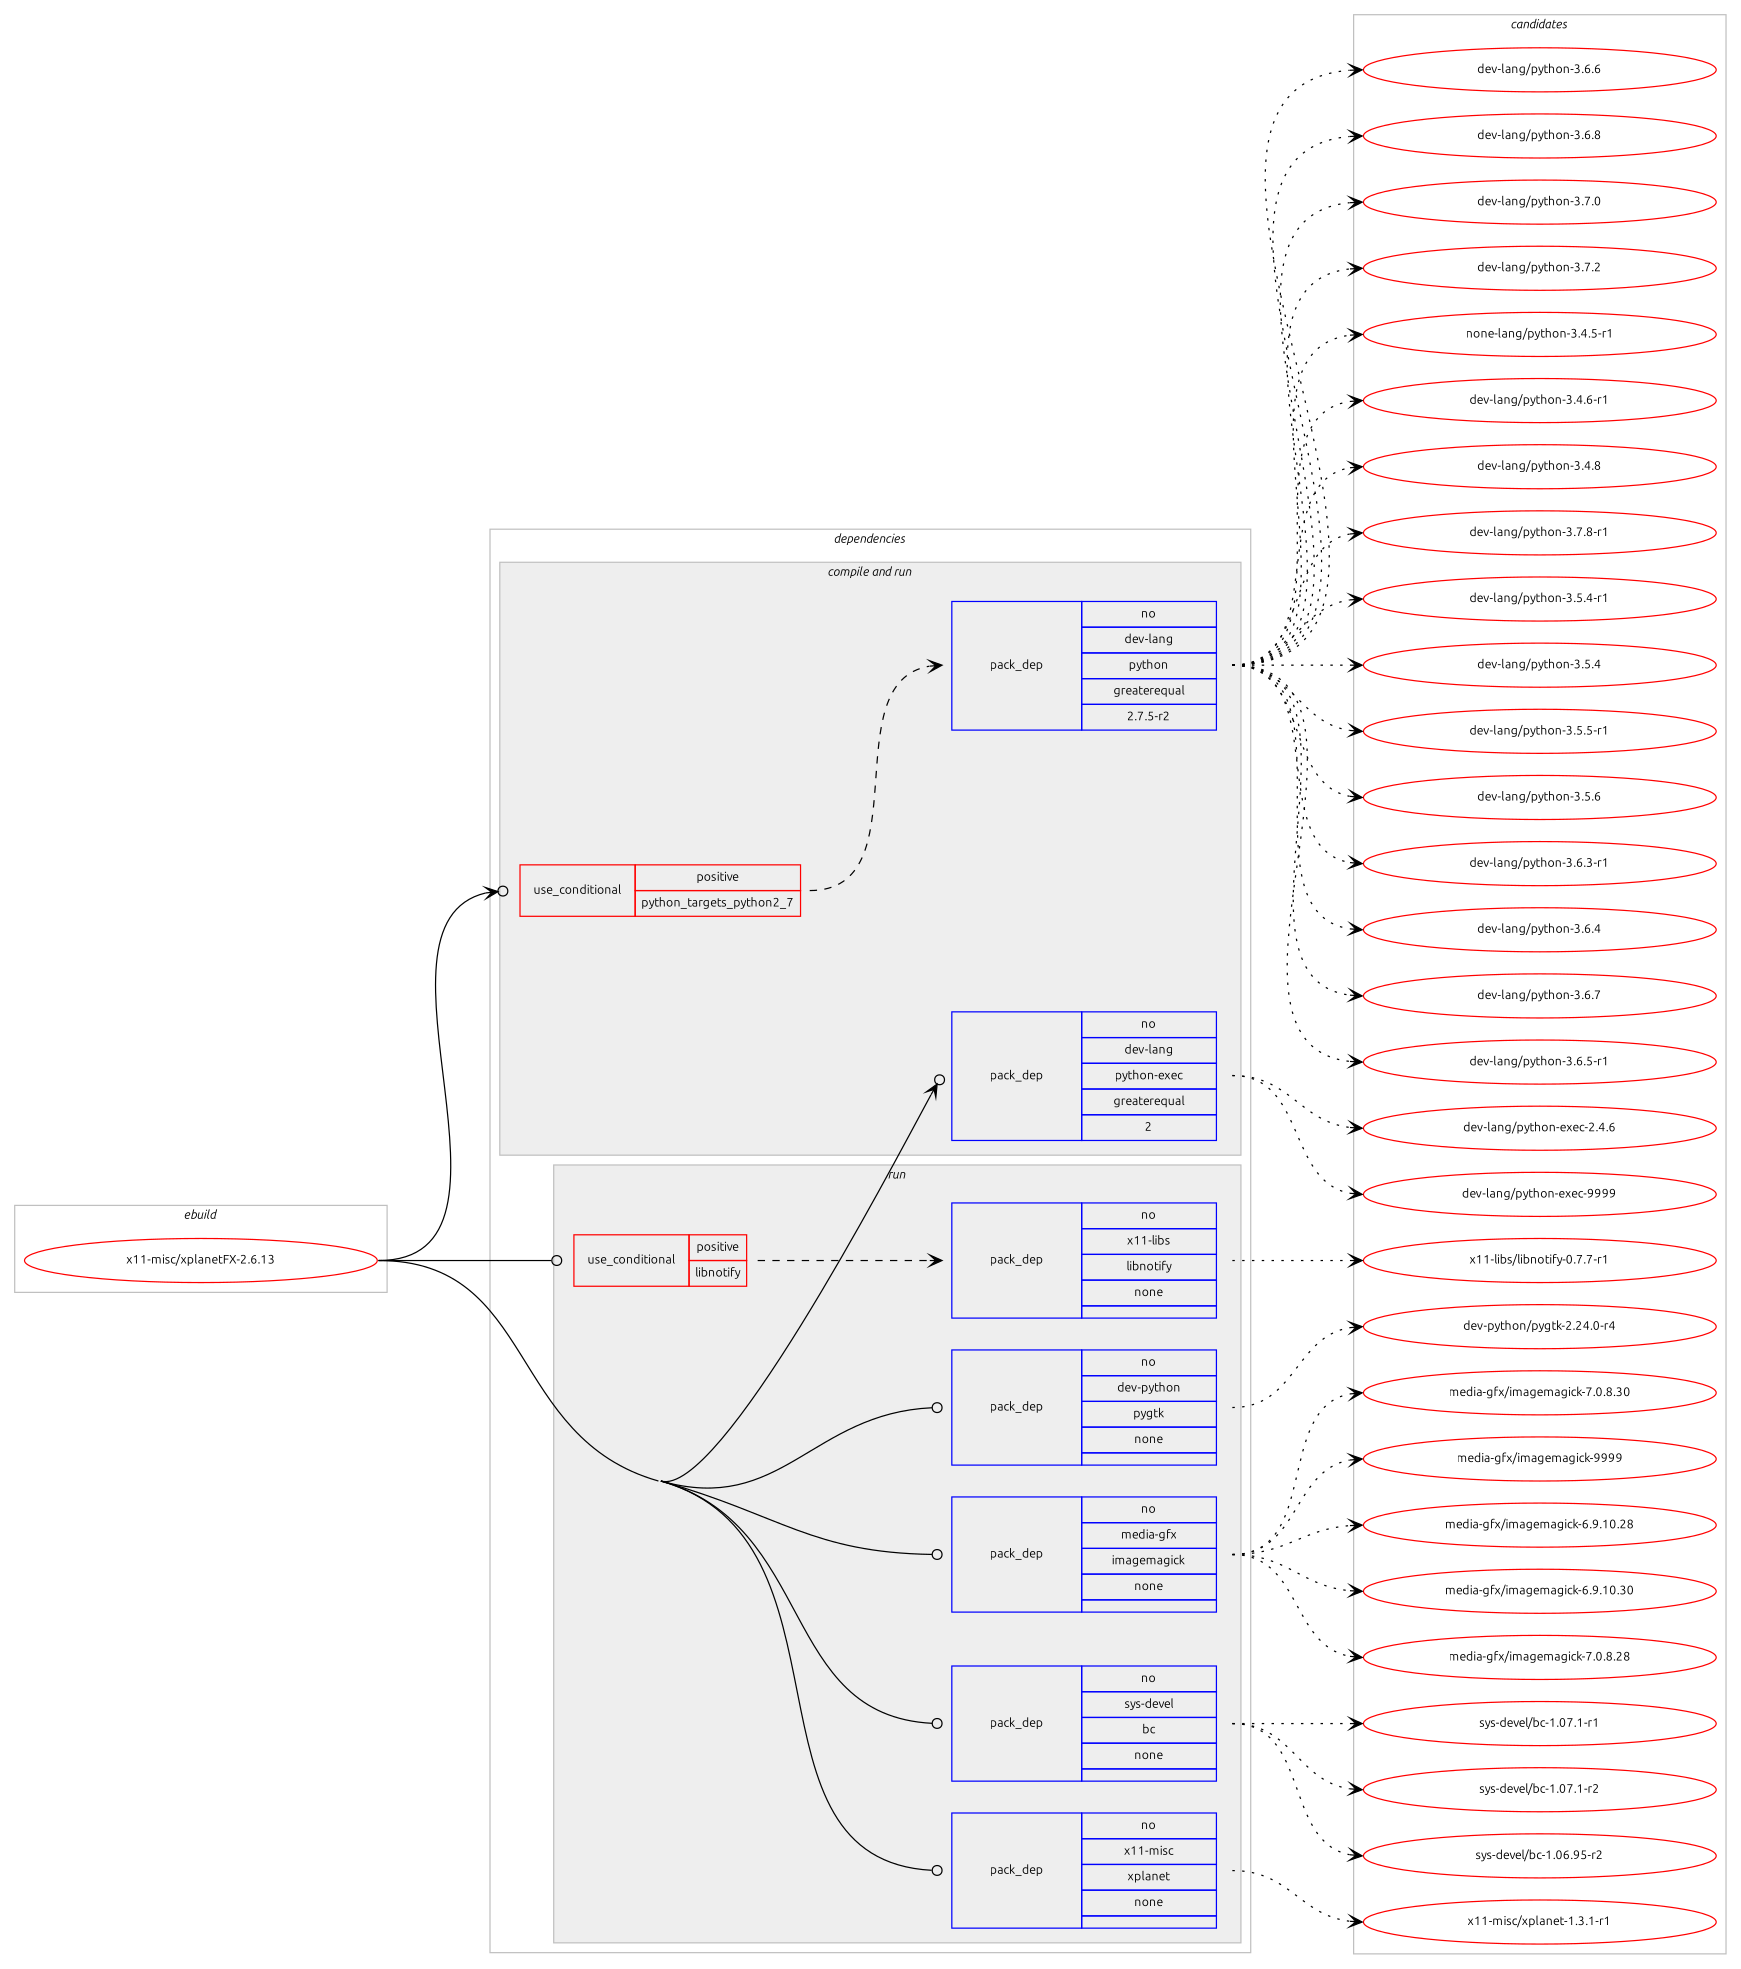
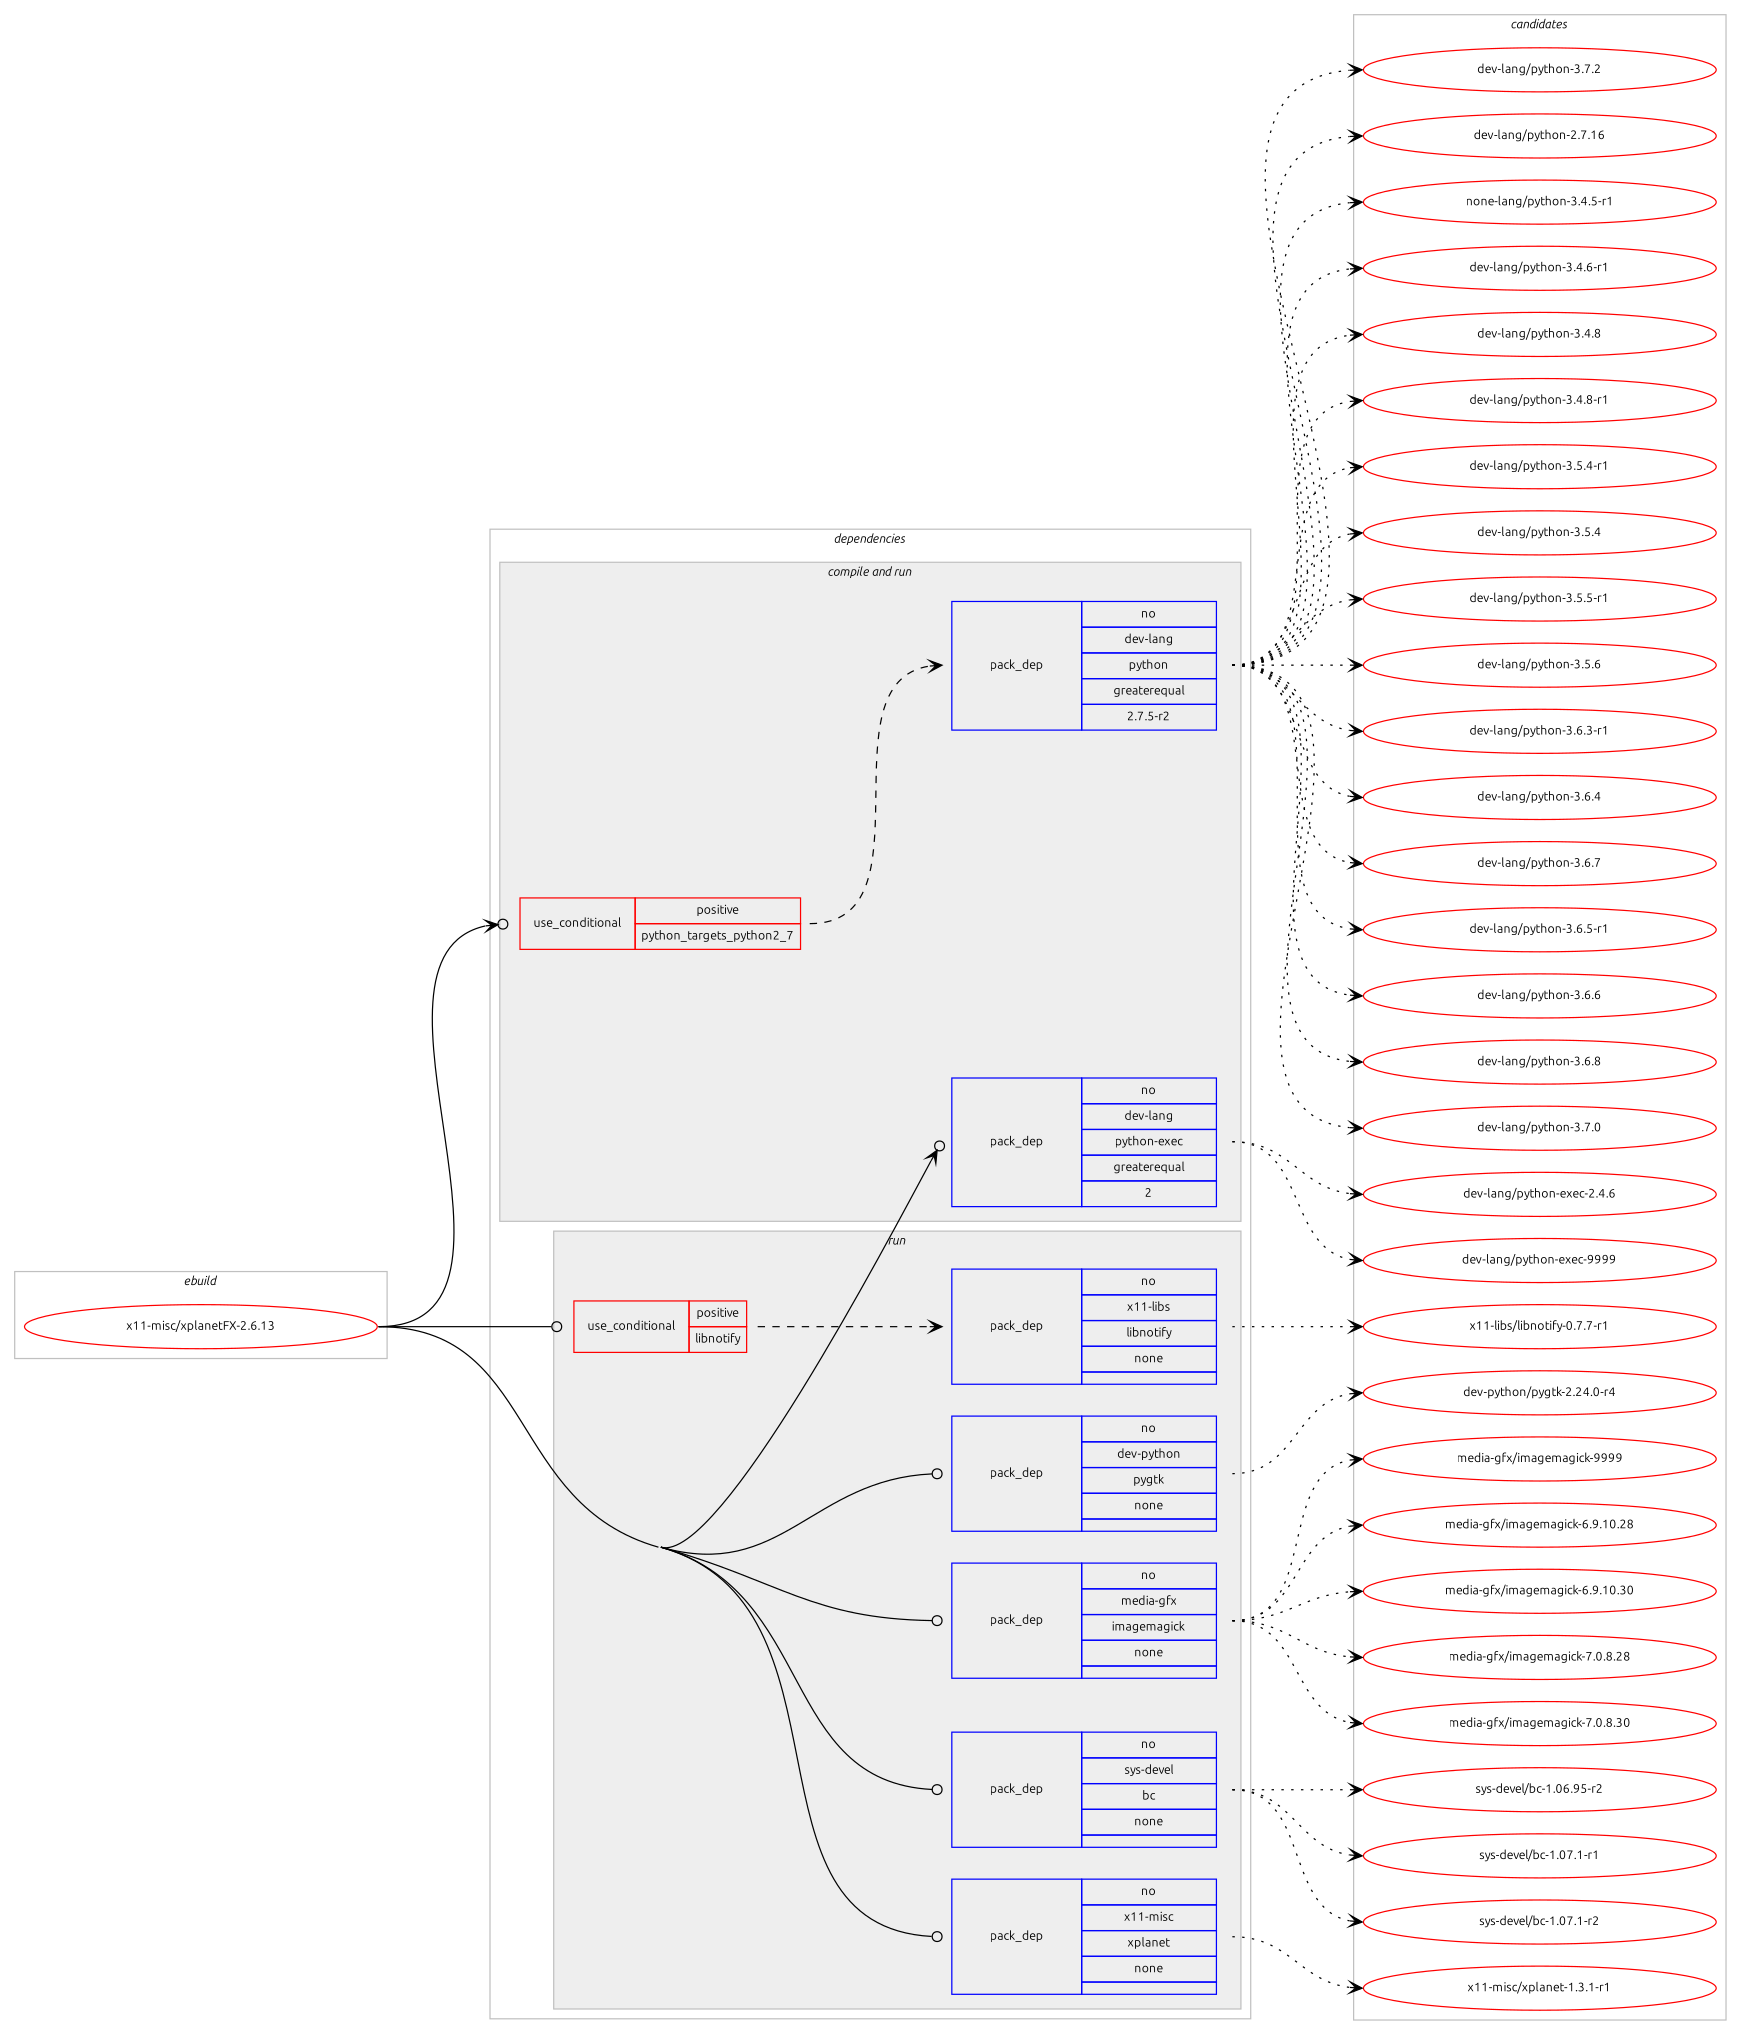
none -> (1540, 136)
(1540, 533) -> (1540, 401)
